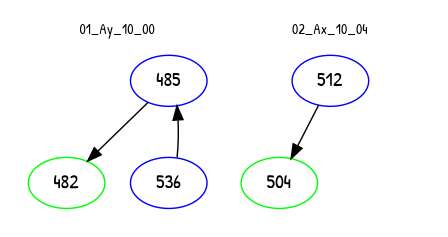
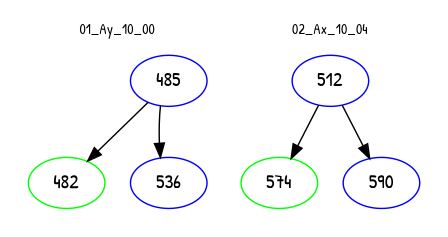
(178, 139) -> (159, 125)
(279, 183) -> (279, 183)
none -> (381, 183)
